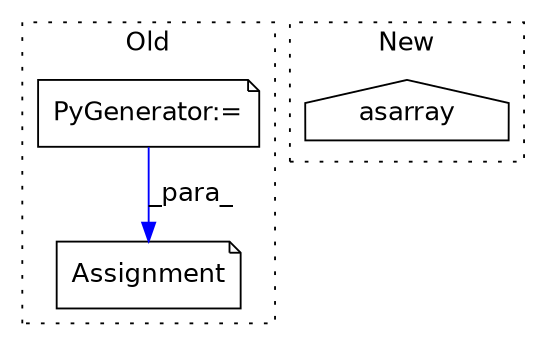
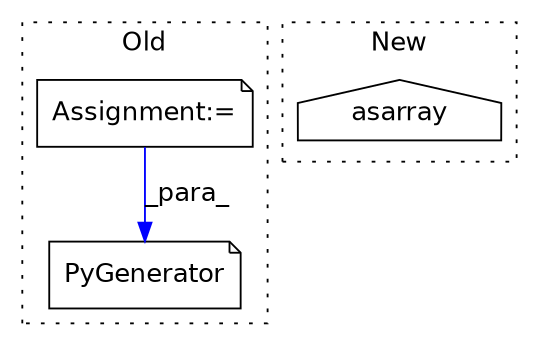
(149, 113) -> (145, 113)
(149, 275) -> (145, 275)
